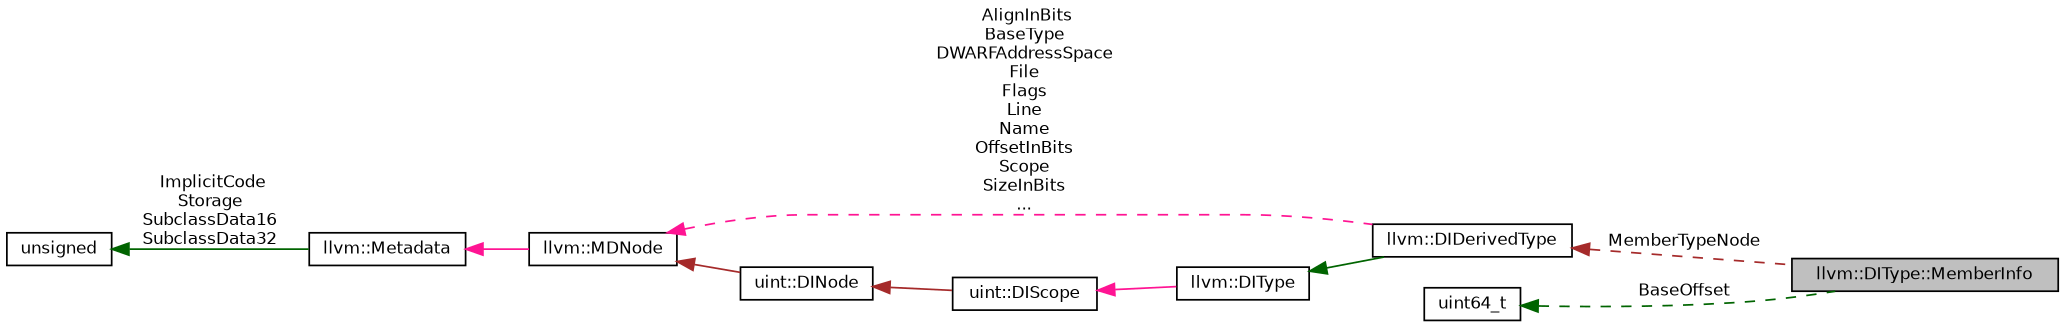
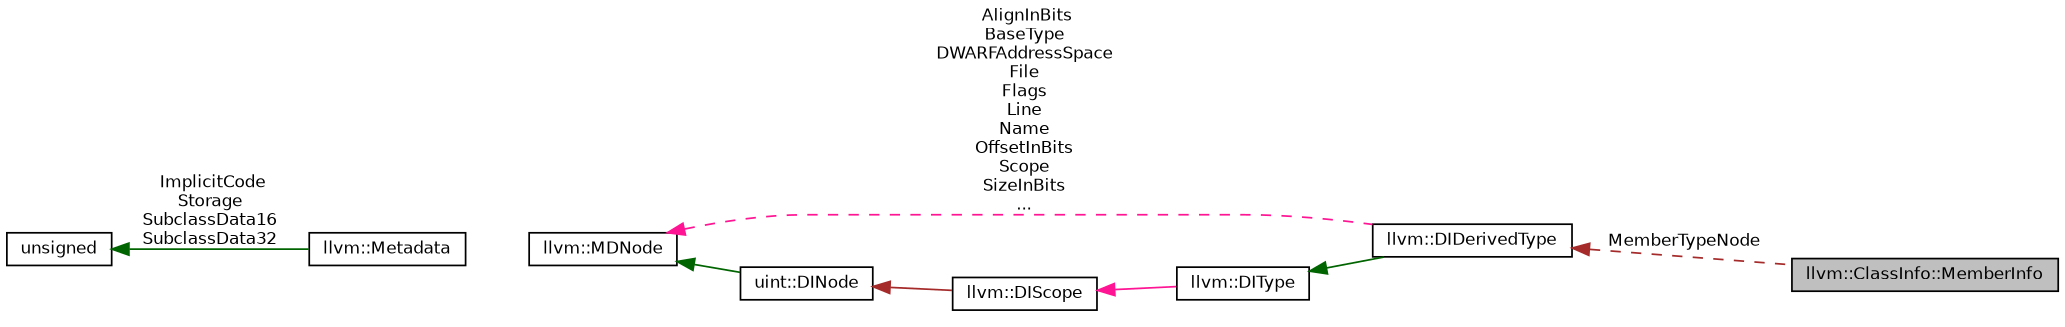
(506, 249) -> none
(717, 268) -> (717, 268)
(1925, 275) -> (1925, 275)
(1025, 294) -> (1025, 294)
(1472, 304) -> none
